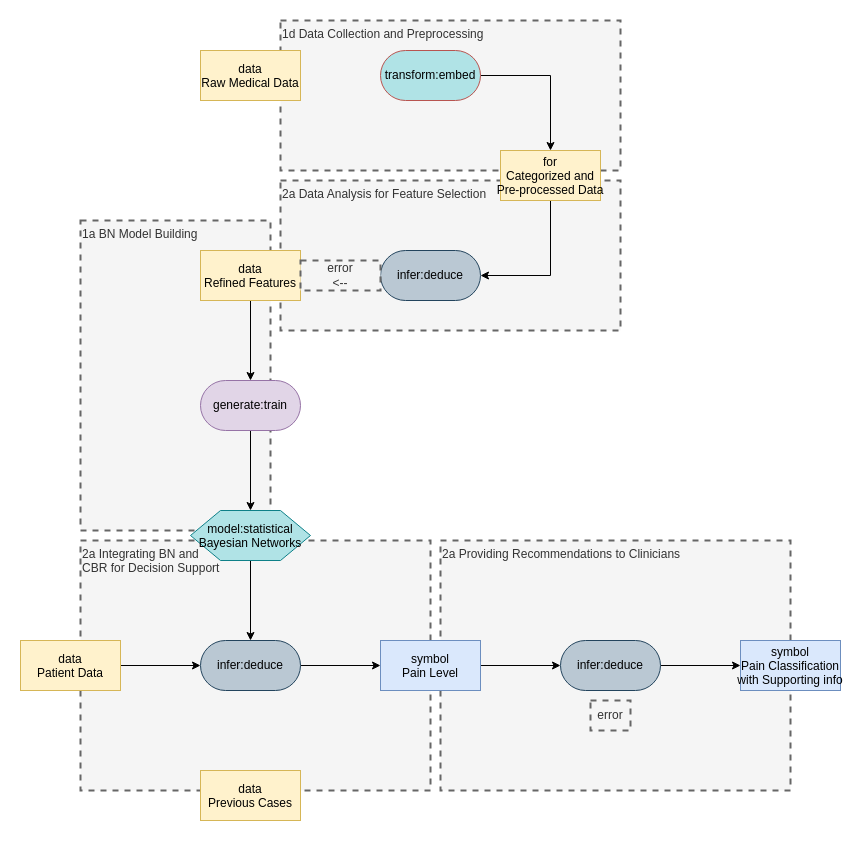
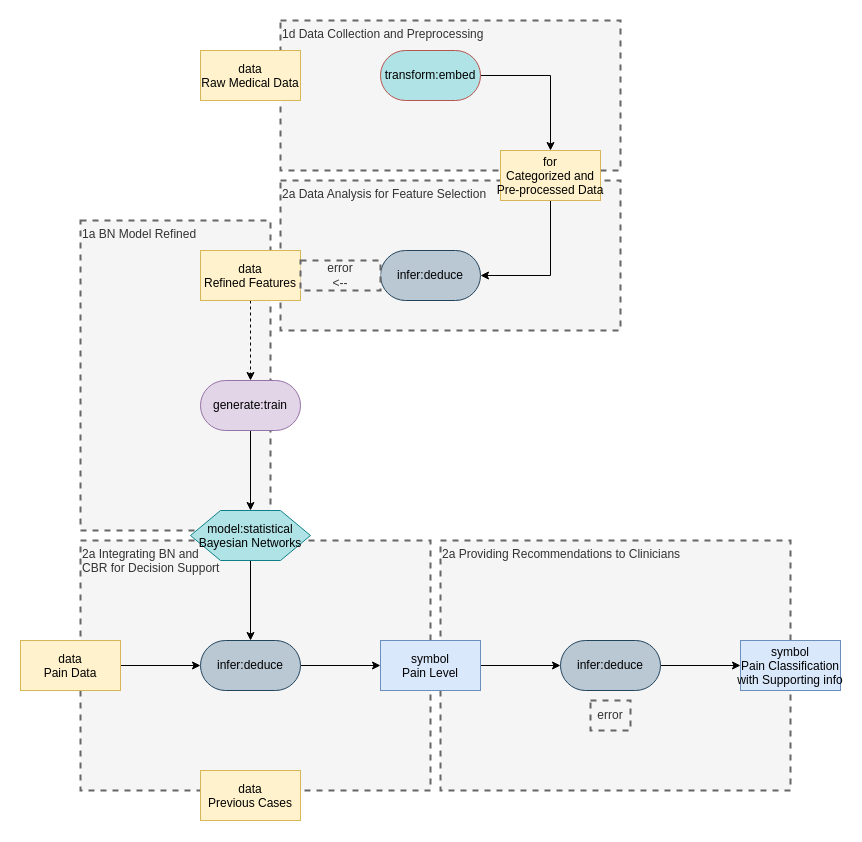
(139, 235) -> (139, 235)
(251, 338) -> (251, 338)
(70, 659) -> (70, 659)
